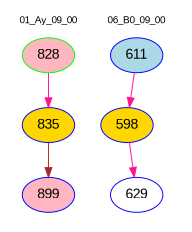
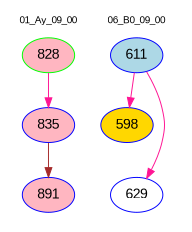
(48, 125) -> (48, 125)
(131, 155) -> (164, 120)
(48, 195) -> (48, 195)
